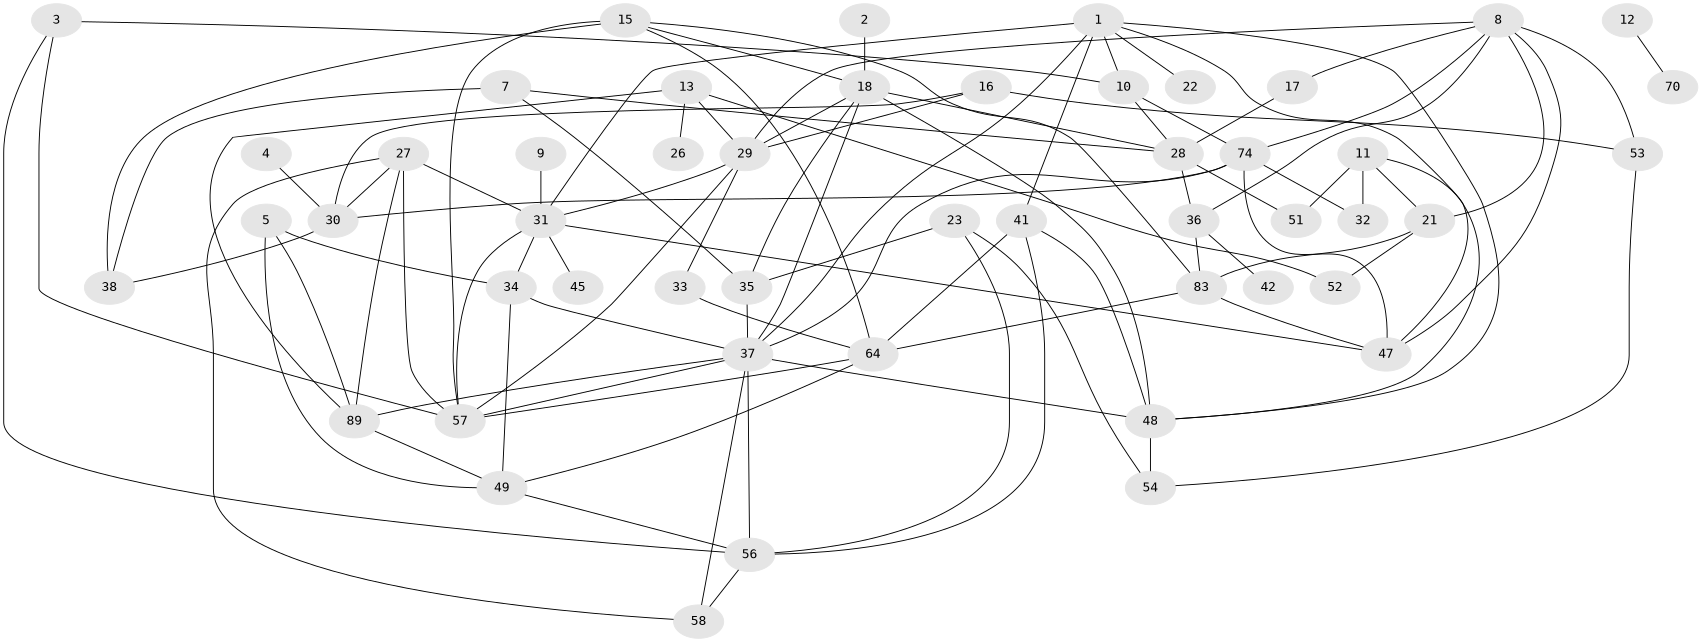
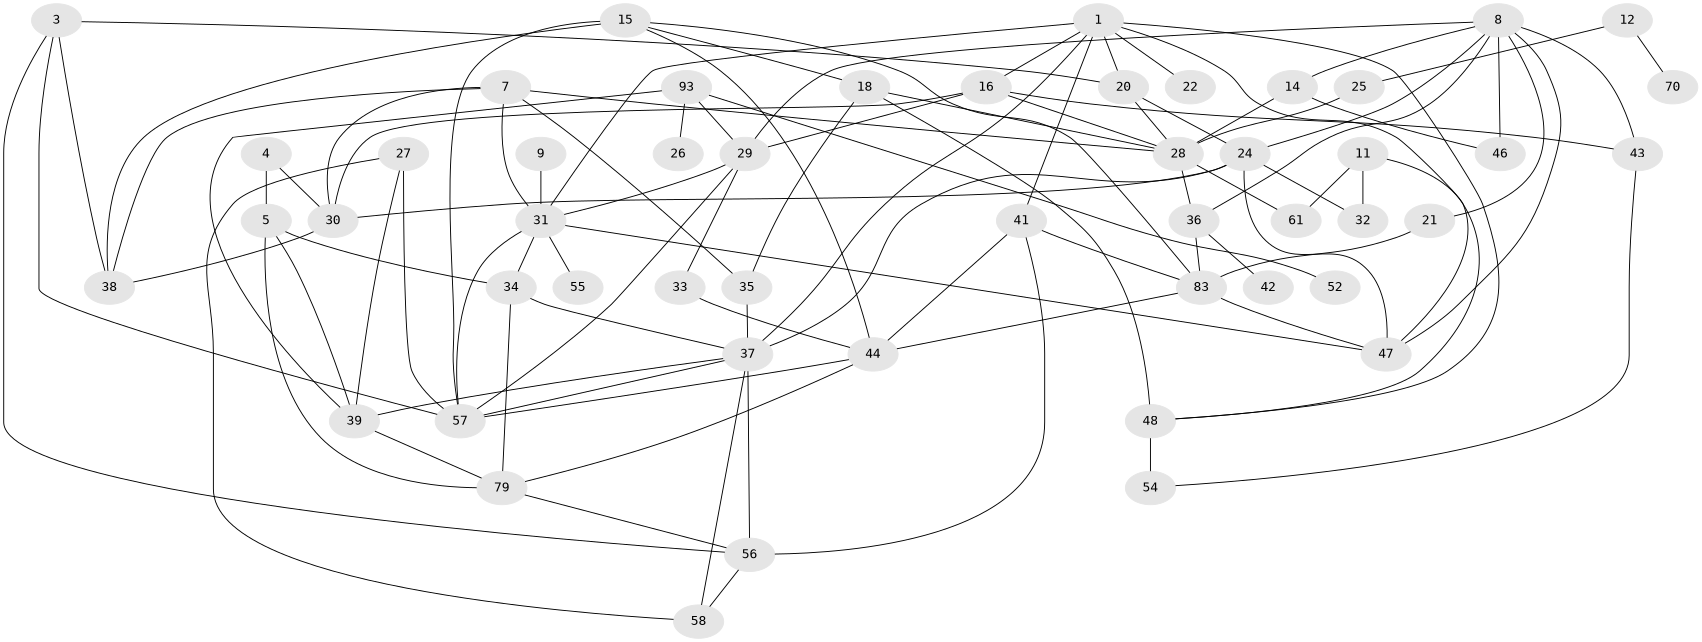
(865, 20) -> none
none -> (1042, 54)
(687, 87) -> (687, 87)
(1124, 87) -> (1124, 87)
(1292, 87) -> (1292, 87)
none -> (1359, 87)
(817, 114) -> none
none -> (1082, 121)
none -> (80, 154)
(1245, 154) -> (1245, 154)
none -> (1500, 154)
(1638, 154) -> (1638, 154)
(368, 187) -> (372, 111)
(472, 187) -> (504, 158)
(1396, 187) -> none
none -> (266, 192)
(955, 221) -> none
(1296, 221) -> (1296, 221)
(813, 223) -> none
(1382, 254) -> none
(578, 288) -> (578, 288)
(1109, 301) -> (1114, 257)
(873, 354) -> (873, 354)
(949, 389) -> none
(354, 421) -> (354, 421)
(502, 488) -> (502, 488)
